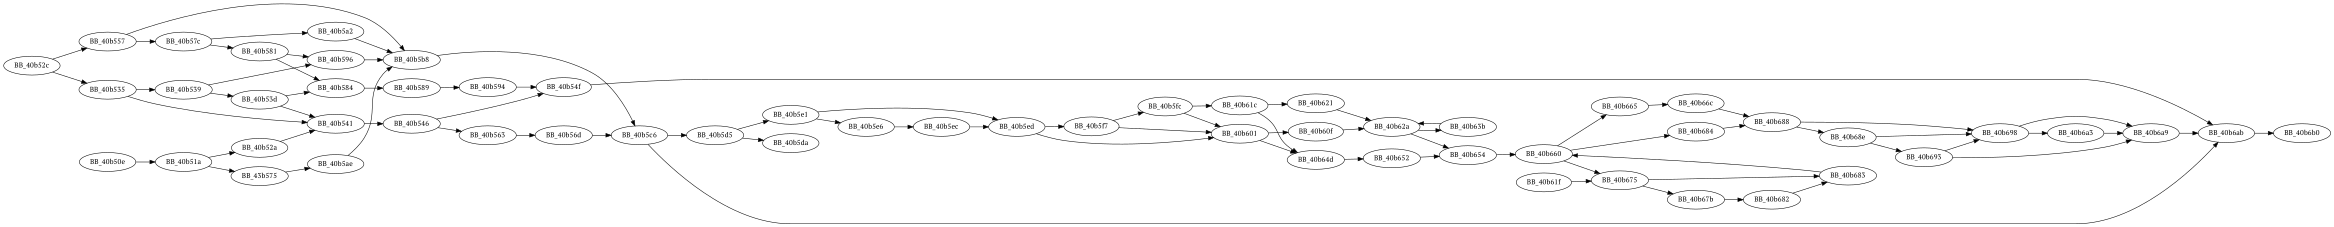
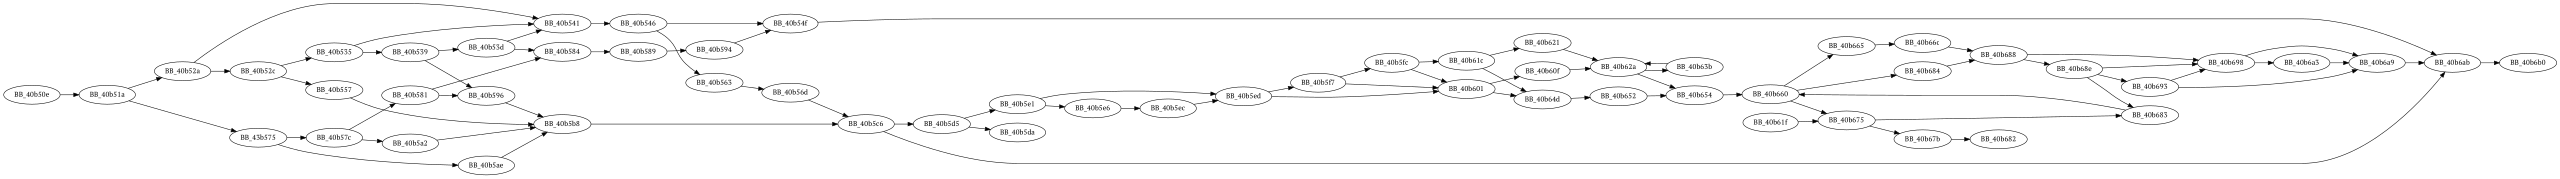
(143, 42) -> (294, 138)
none -> (218, 71)
(1807, 188) -> (2108, 92)
